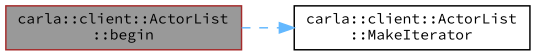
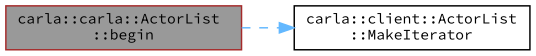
(124, 28) -> (124, 28)
